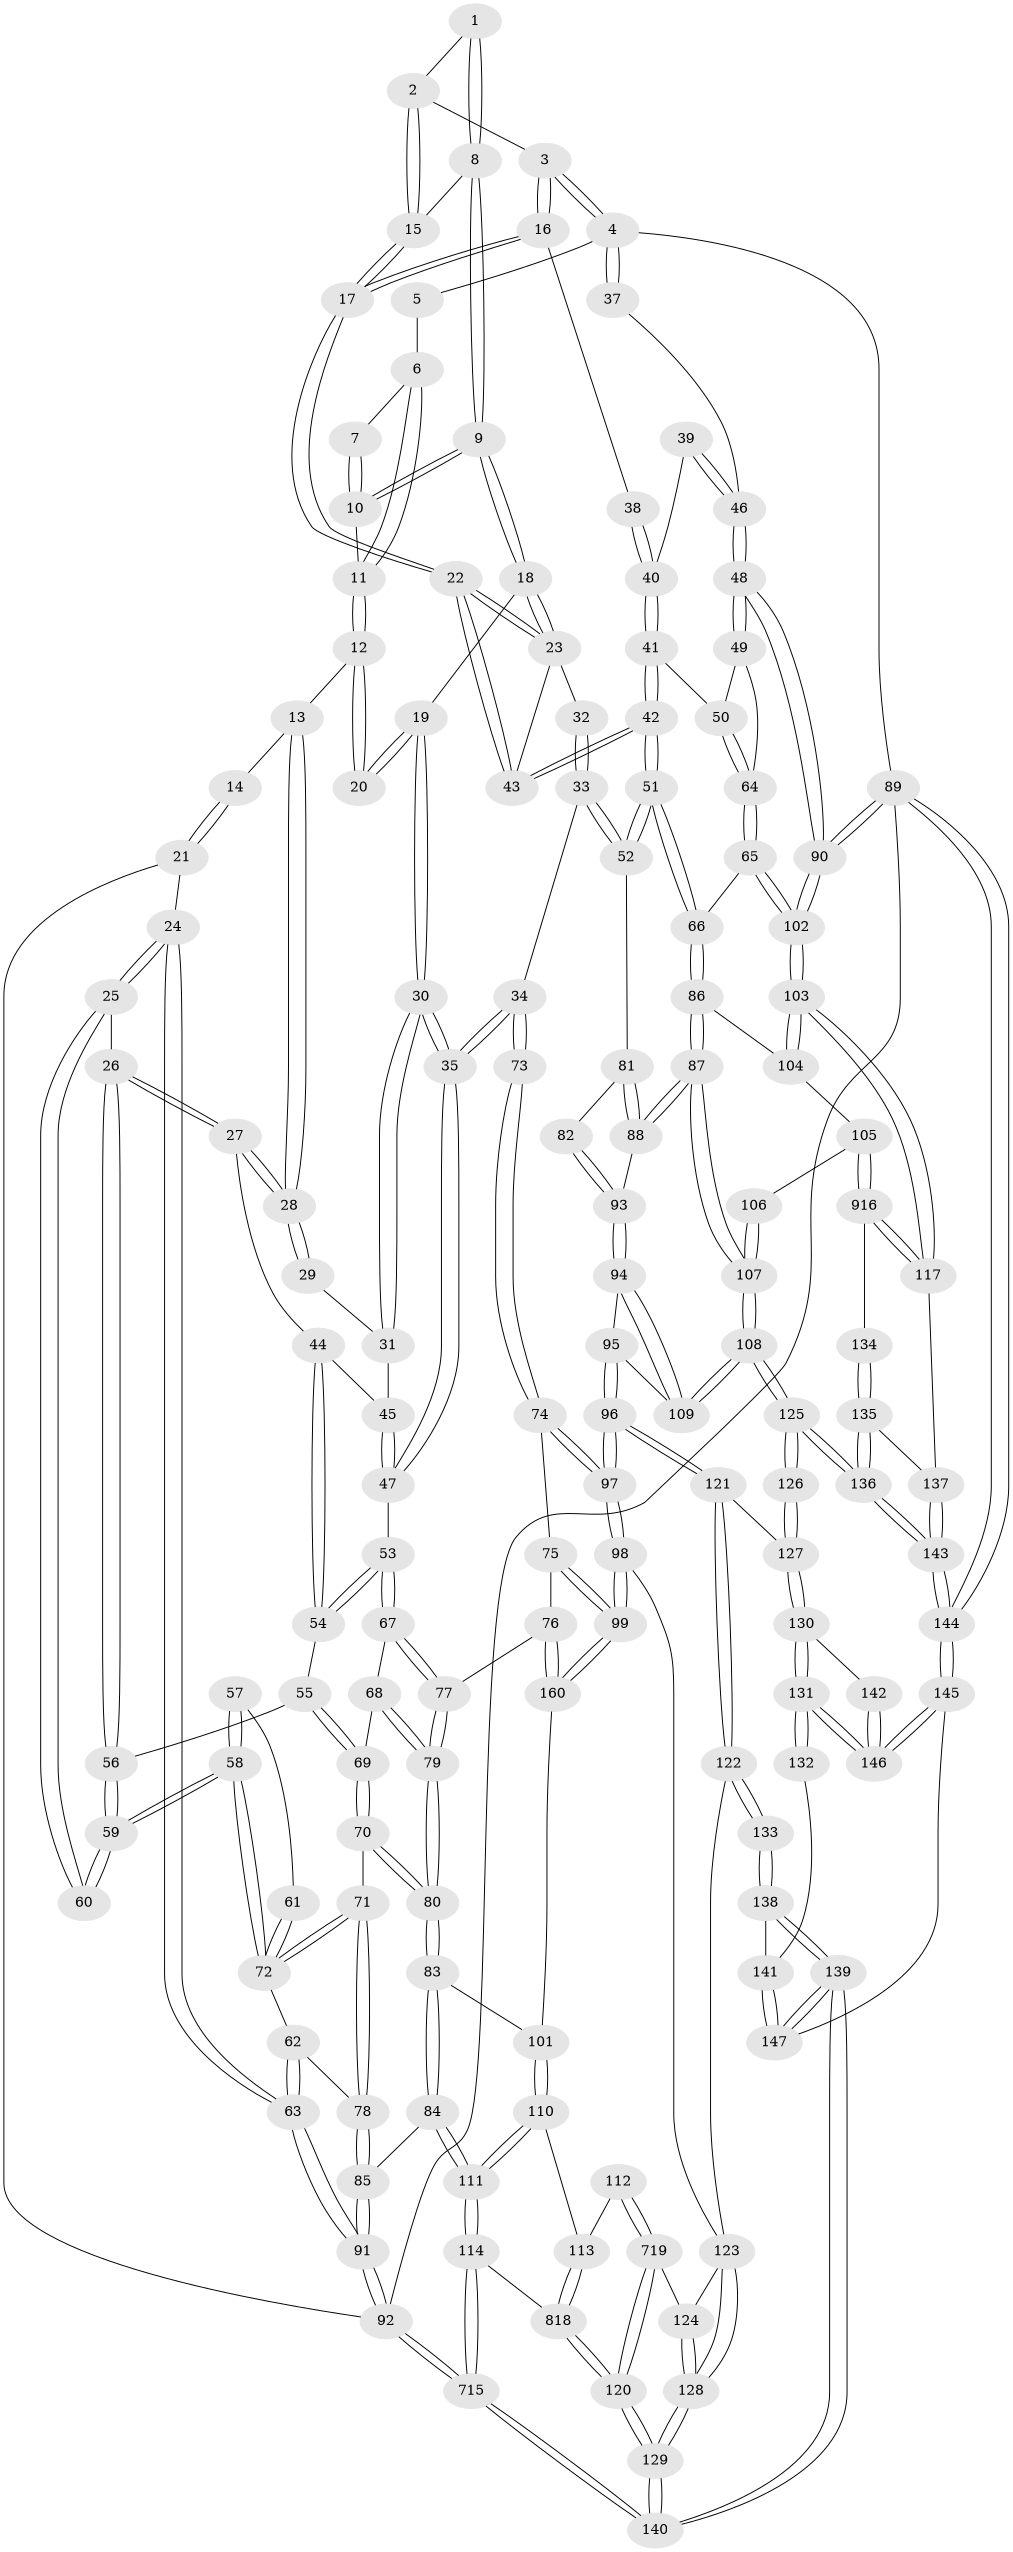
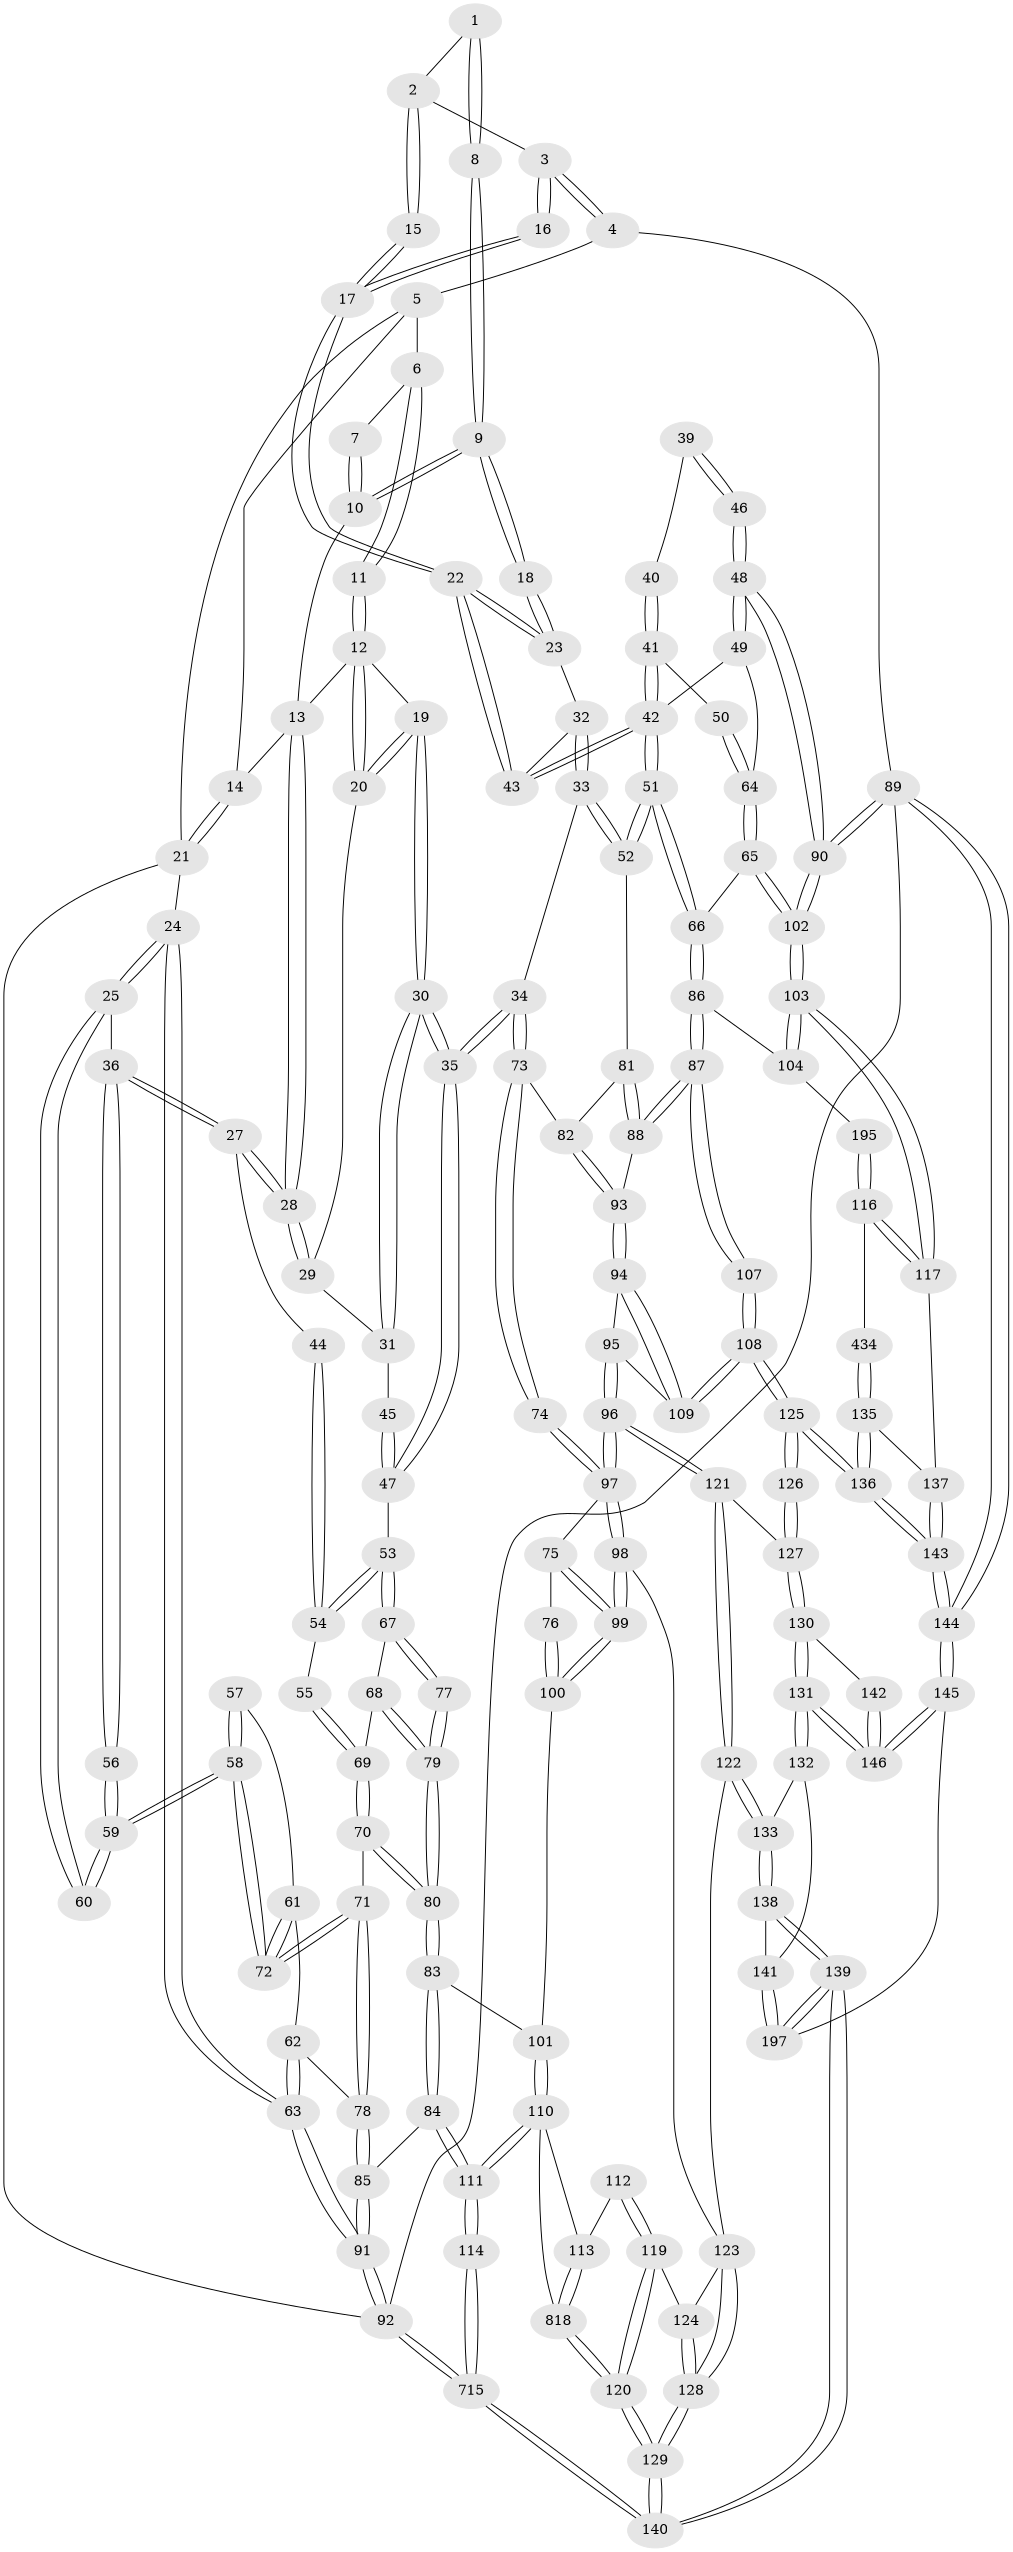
(444, 196) -> none
(613, 300) -> none
(633, 509) -> none
none -> (244, 514)
none -> (219, 544)
(357, 544) -> (311, 610)
(484, 635) -> (390, 683)
(730, 683) -> (696, 683)
(533, 718) -> (547, 753)
none -> (343, 1034)
(111, 1067) -> (111, 1067)
none -> (543, 1102)
(864, 1136) -> (864, 1136)
(754, 1206) -> none
(864, 1206) -> (864, 1206)
(864, 1346) -> (864, 1346)
(353, 1380) -> none
(545, 1485) -> (580, 1520)
(501, 1657) -> none
(553, 1694) -> (553, 1694)
(211, 1733) -> none
none -> (784, 1798)
(279, 2008) -> (300, 1973)
(774, 2043) -> (774, 2043)
(654, 2252) -> (654, 2252)
(515, 2287) -> (540, 2217)
